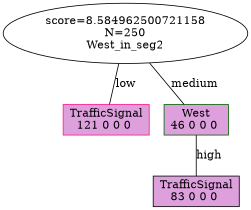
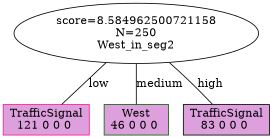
(196, 156) -> (191, 83)
